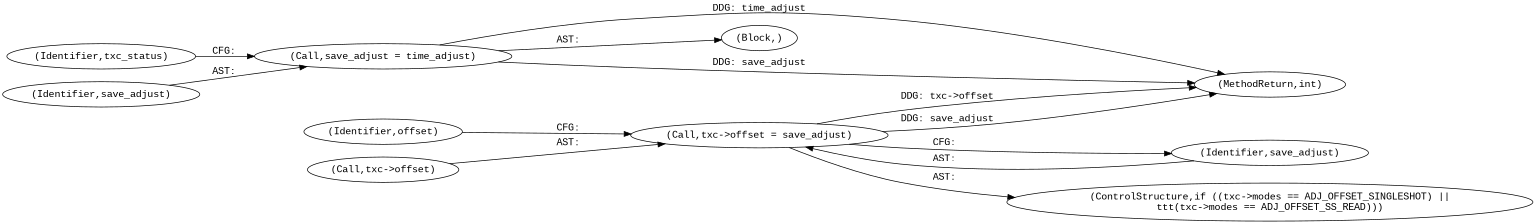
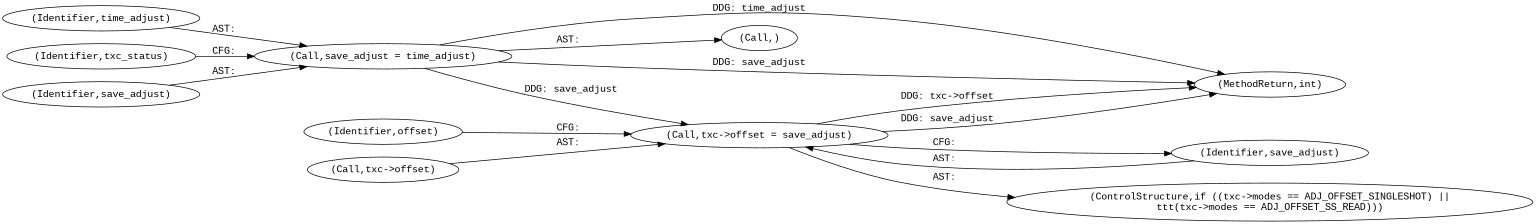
none -> (101, 18)
(759, 38) -> (759, 38)
none -> (552, 100)
